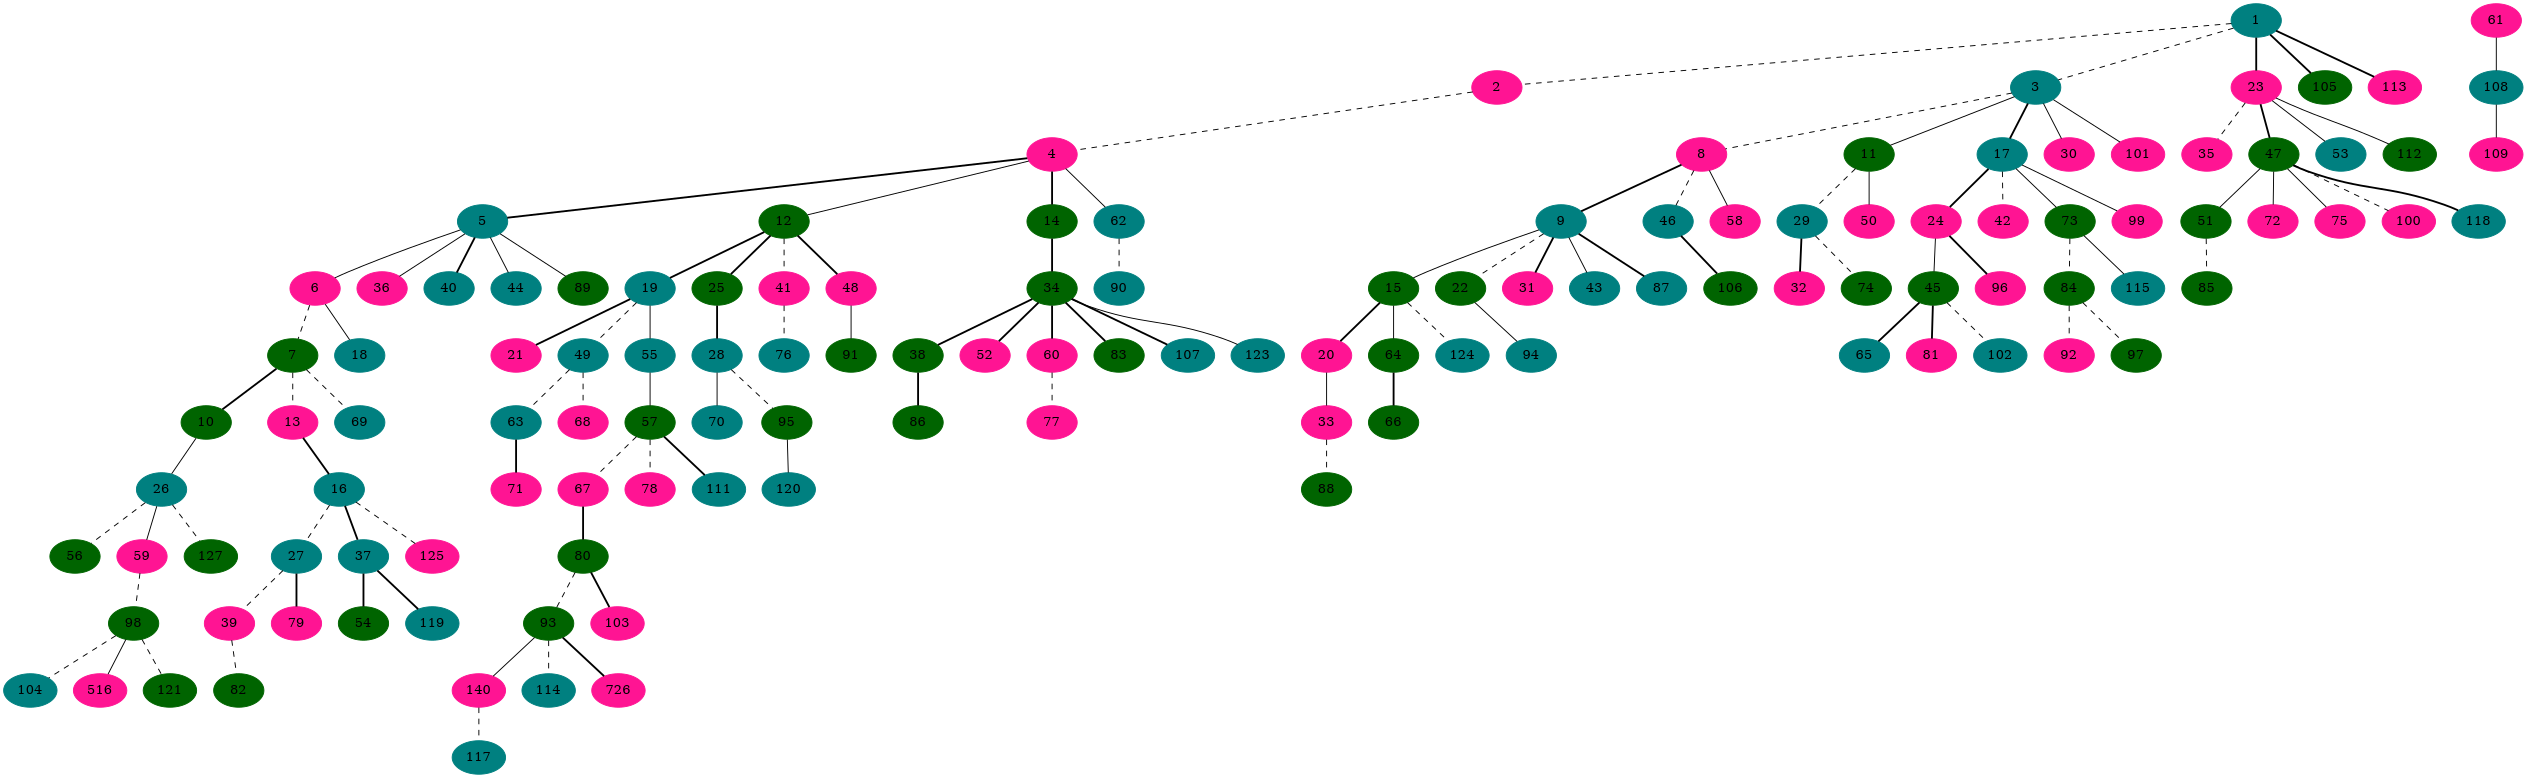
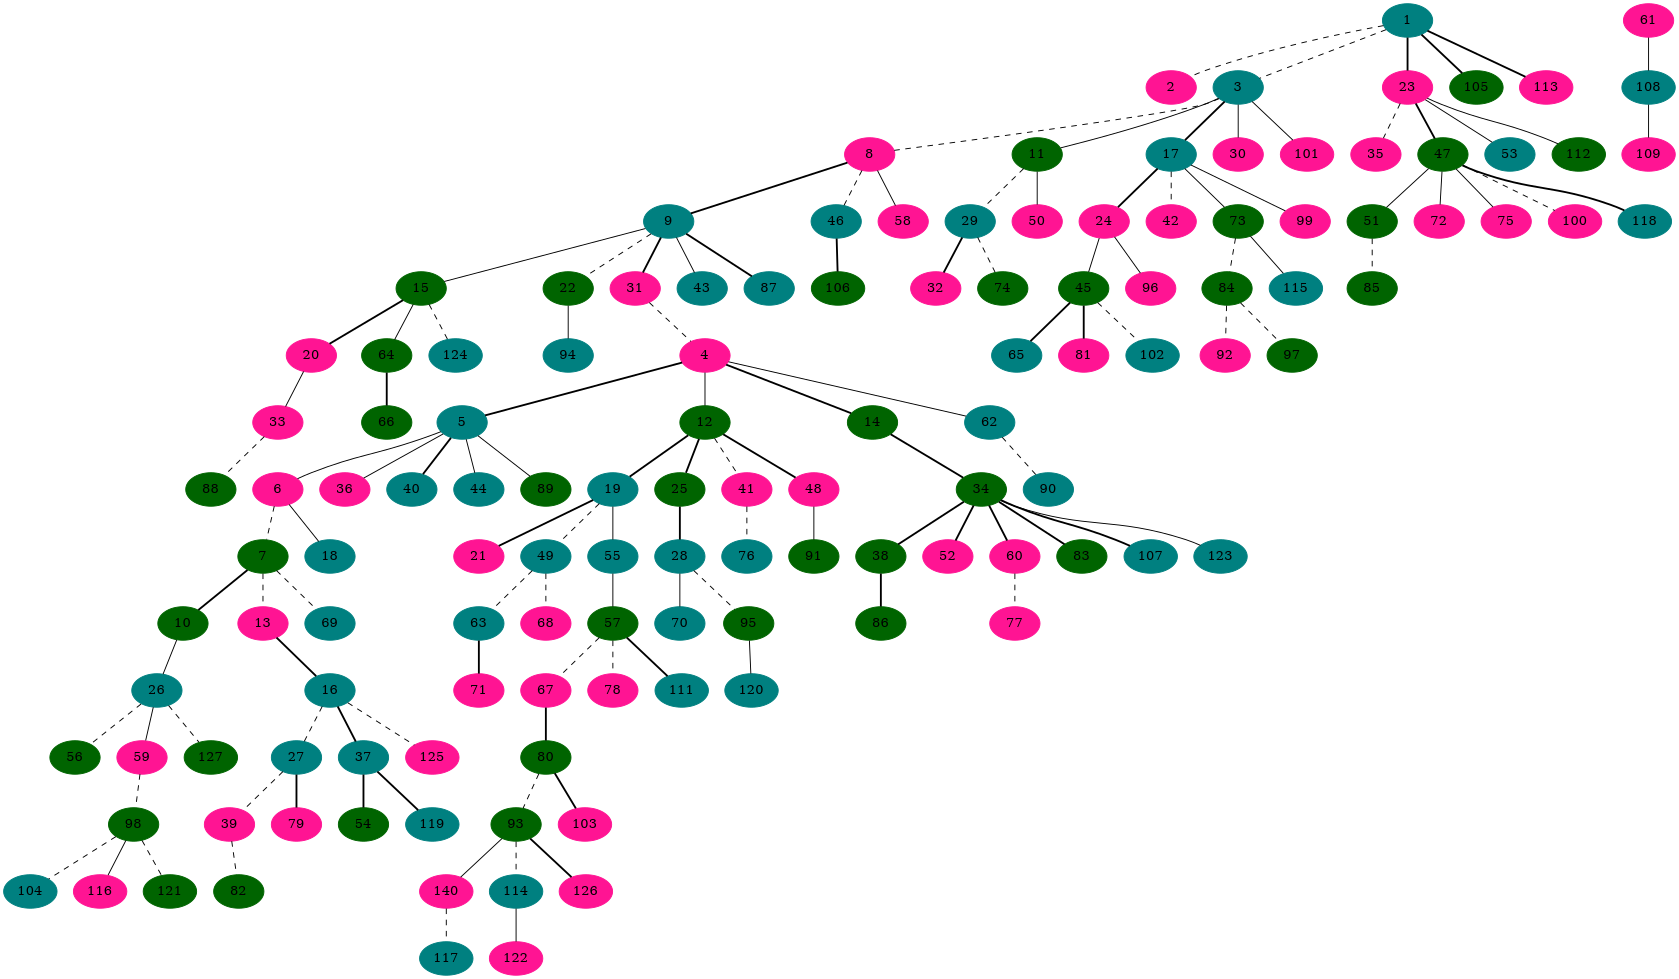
(1275, 121) -> (670, 322)
(1968, 255) -> (1127, 255)
(100, 690) -> (100, 891)
(618, 690) -> (586, 891)
none -> (516, 958)
